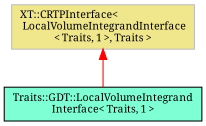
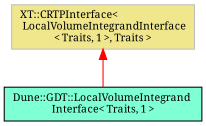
(103, 104) -> (103, 104)
